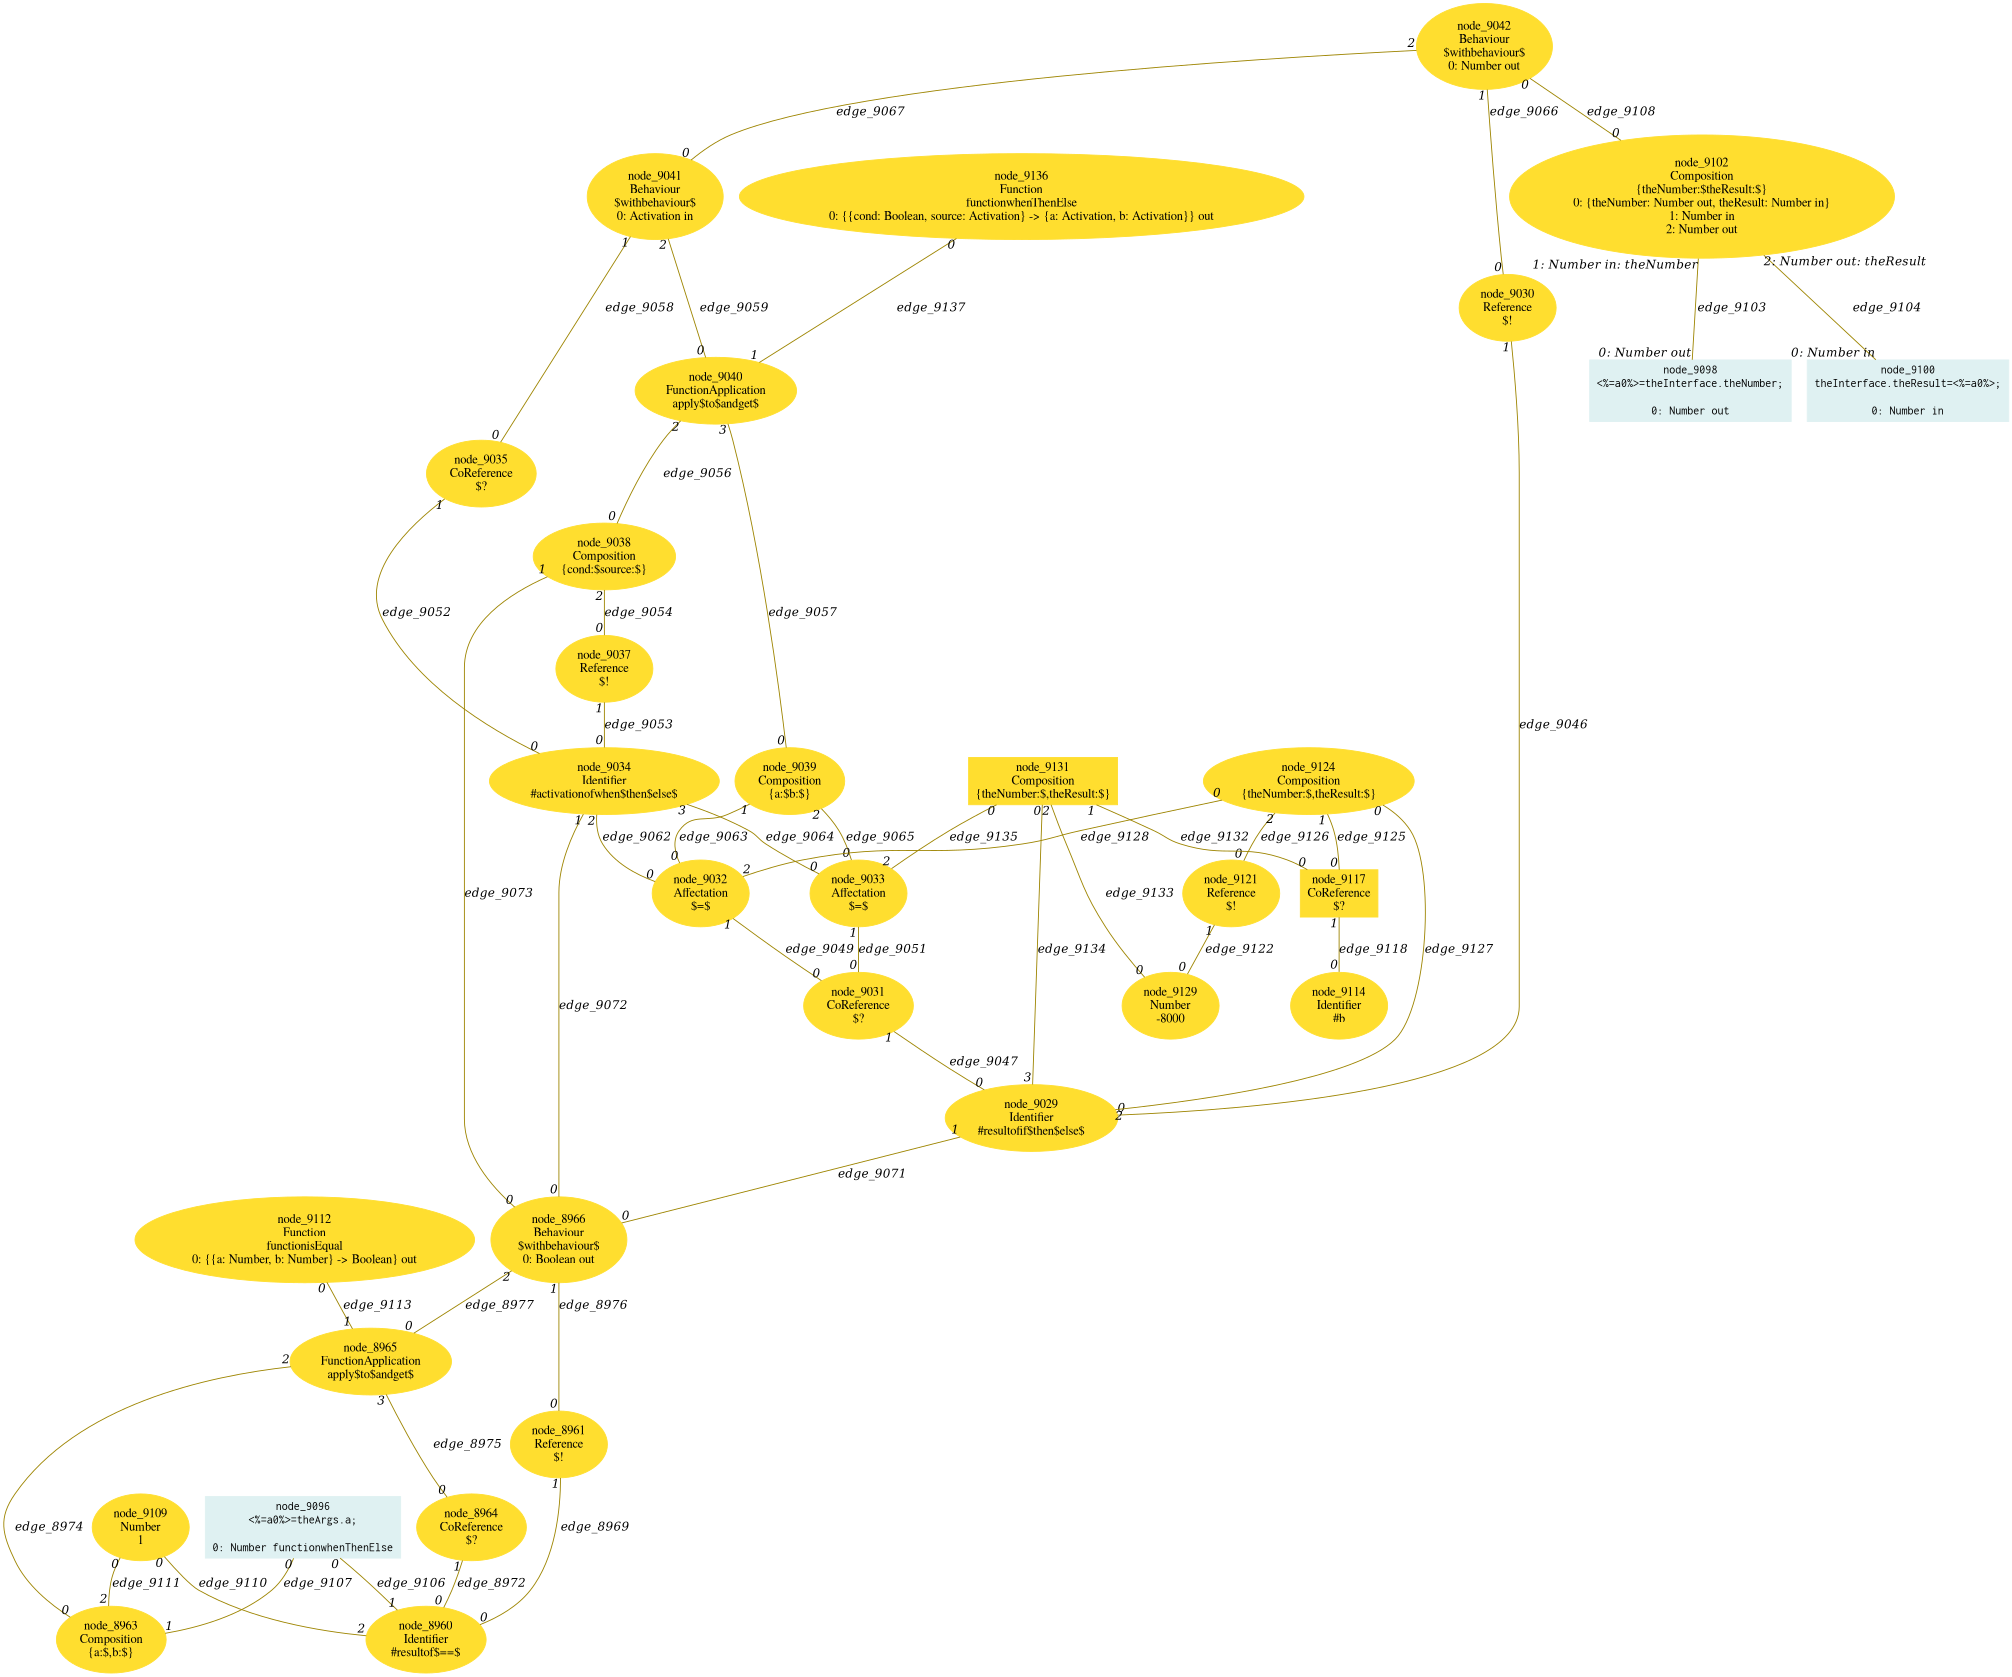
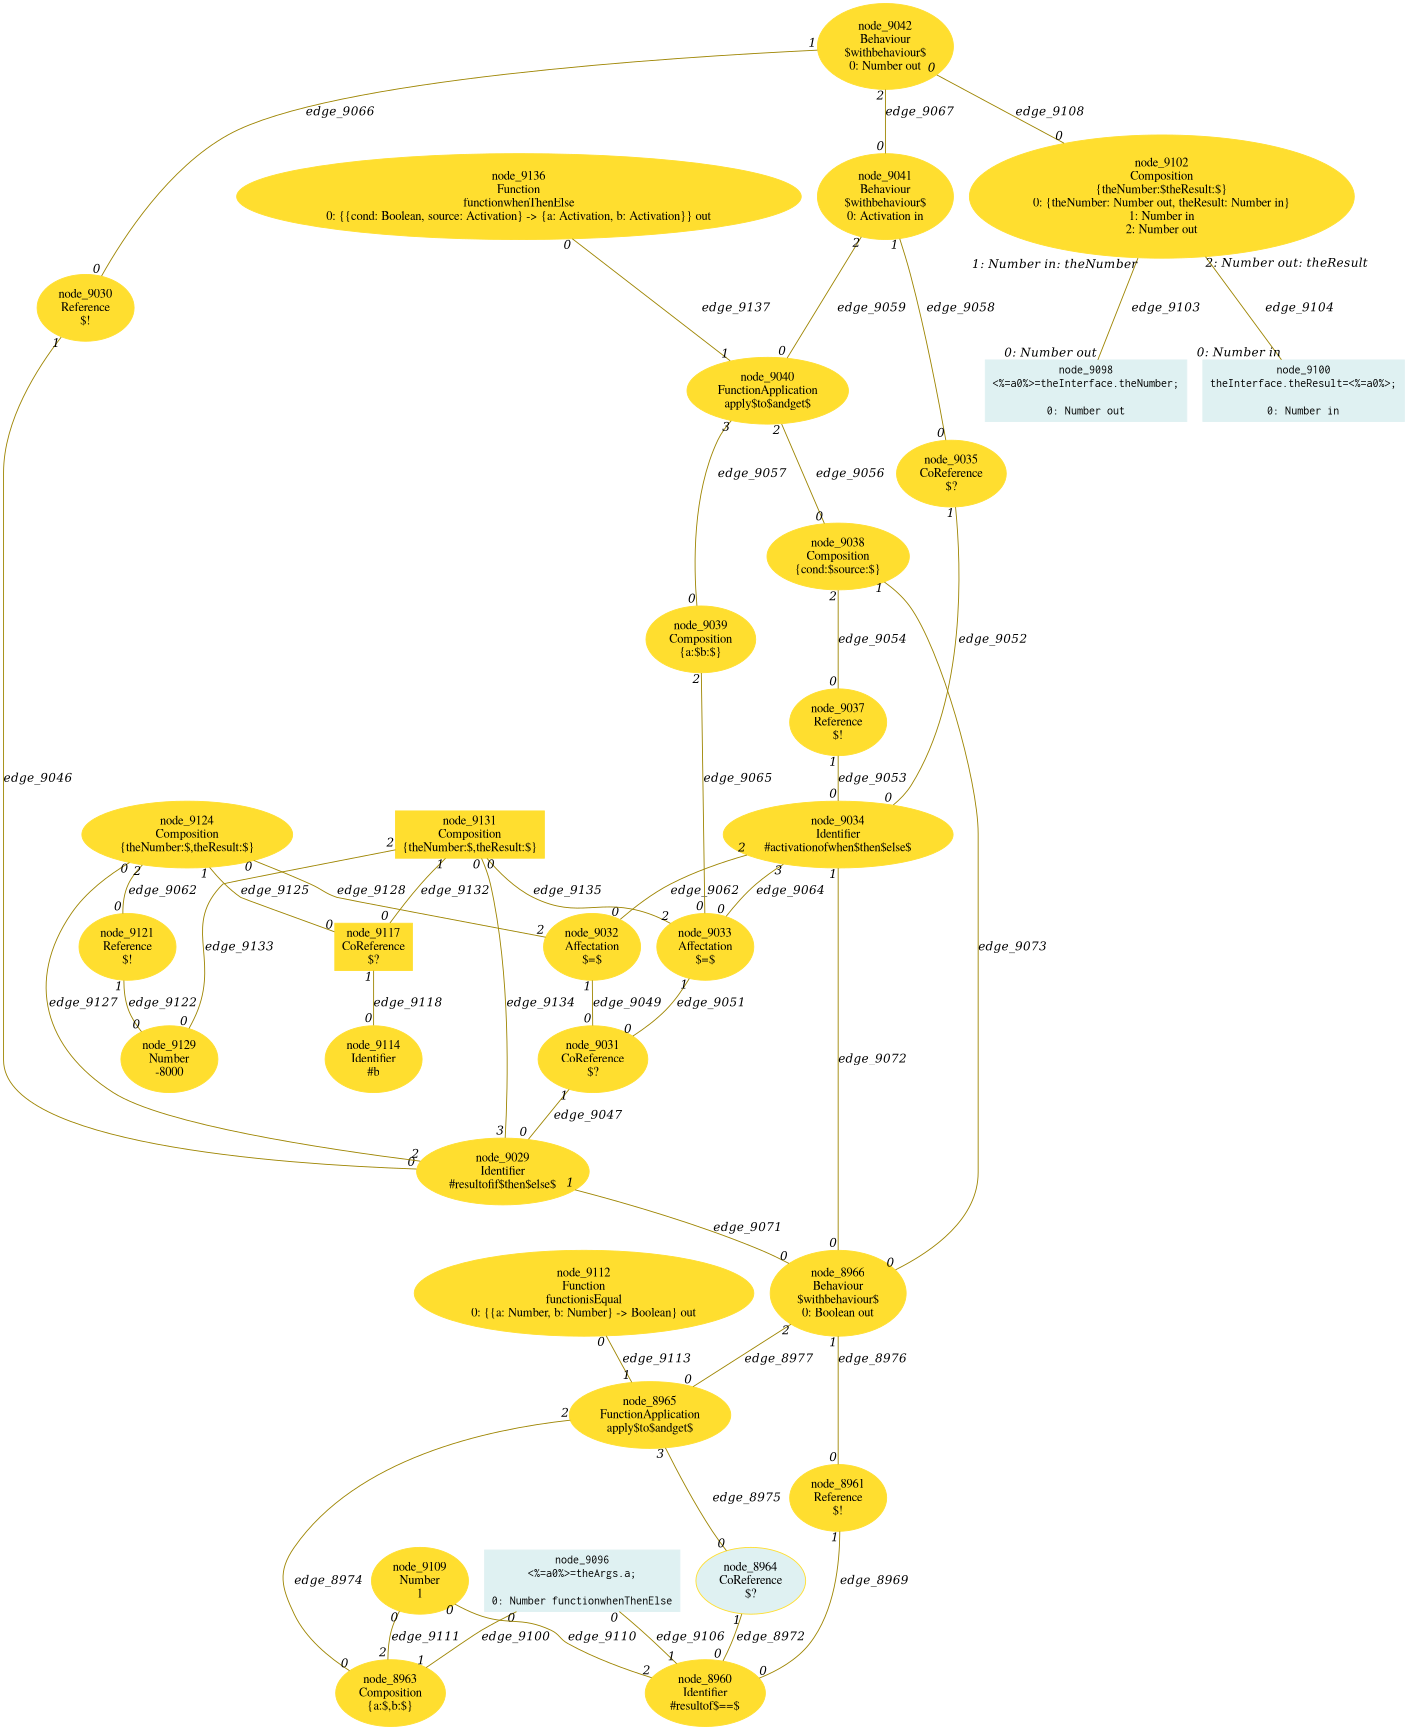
(697, 819) -> none
(1295, 837) -> (163, 891)
(472, 1527) -> (751, 1581)
(318, 1583) -> (516, 1637)
